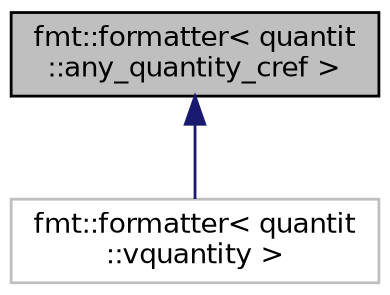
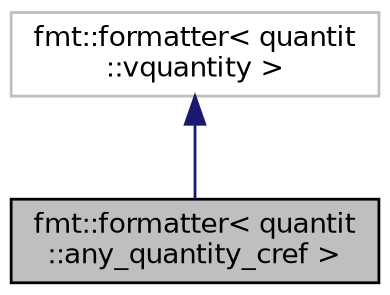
(195, 162) -> (195, 162)
